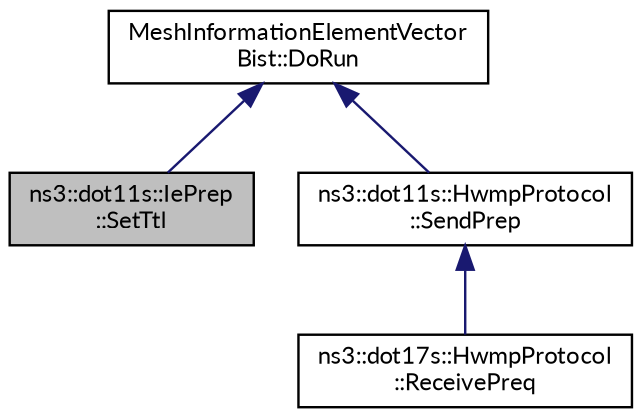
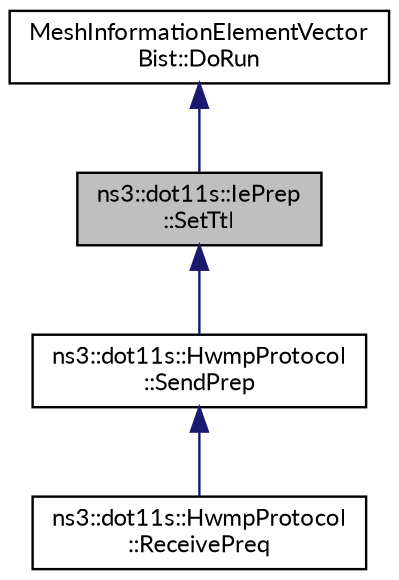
(391, 137) -> (199, 302)
(465, 371) -> (199, 533)
